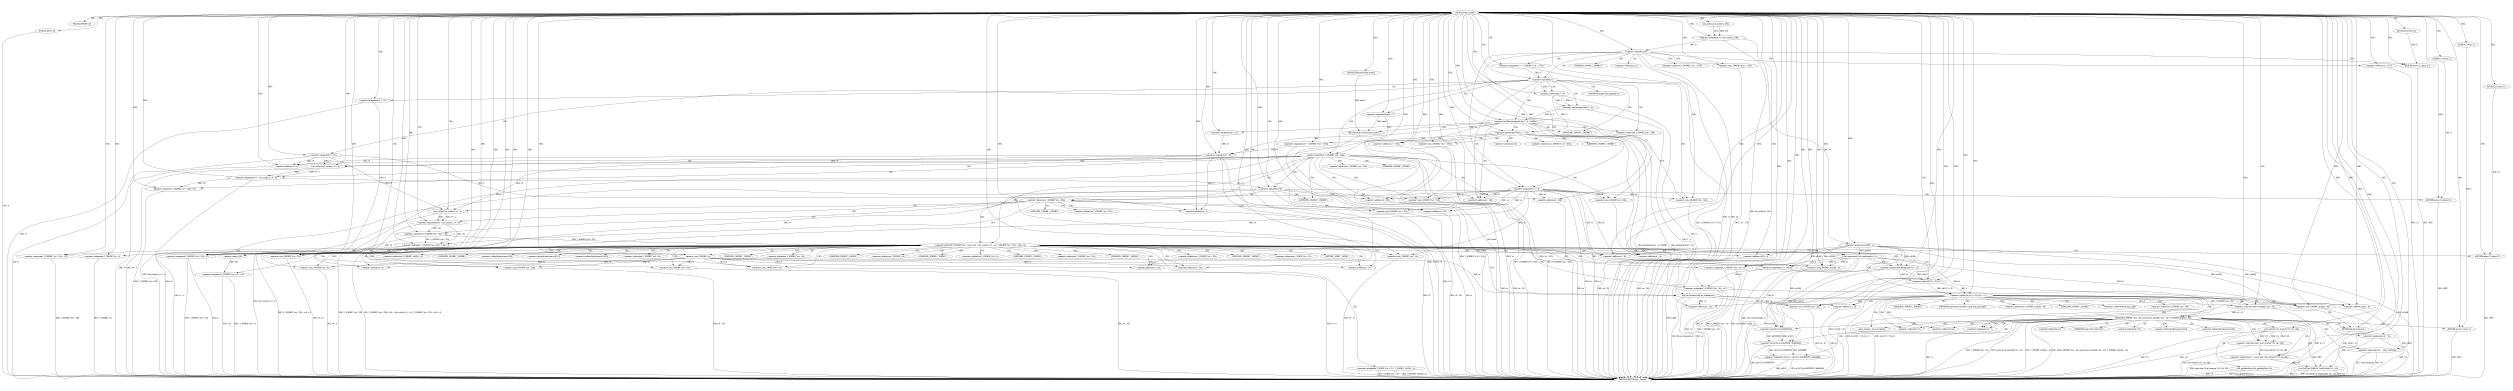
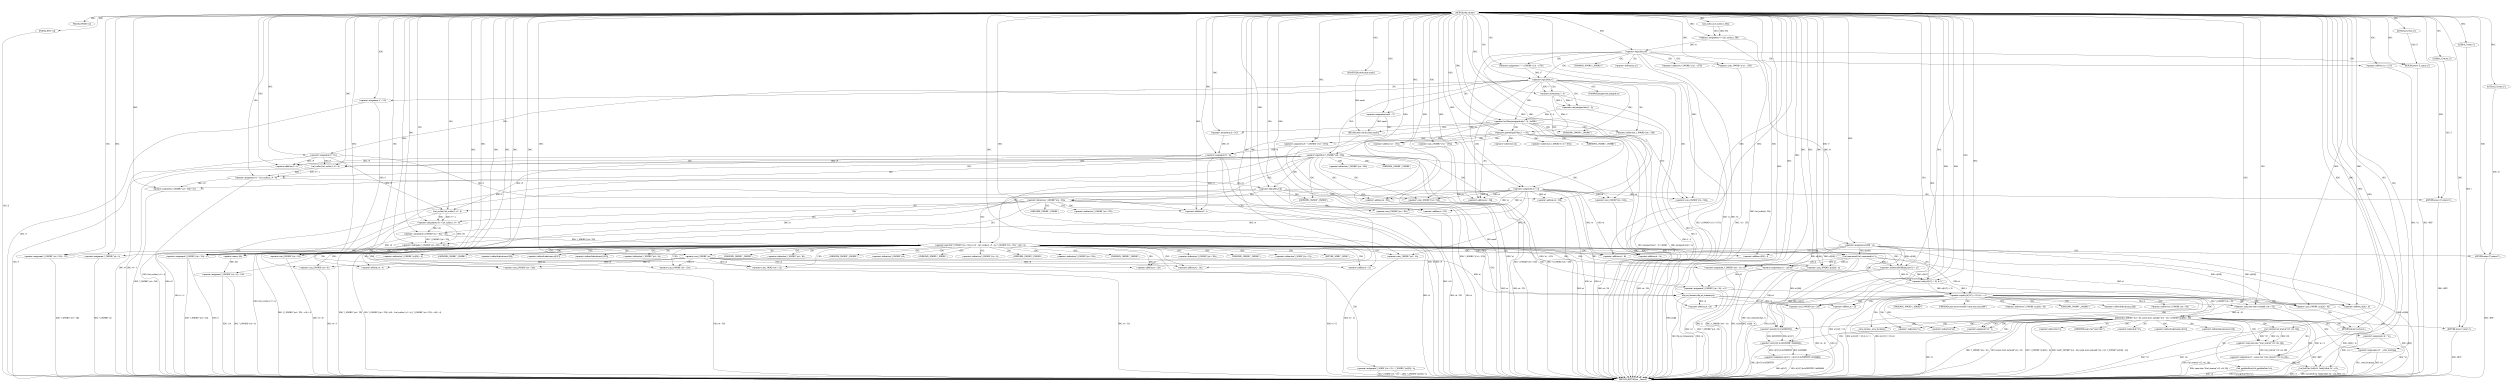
(681, 14) -> (778, 14)
(1826, 144) -> (1826, 144)
none -> (1671, 208)
